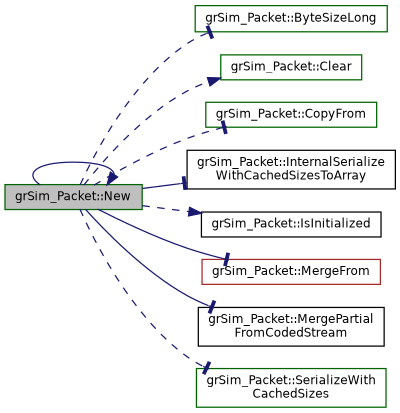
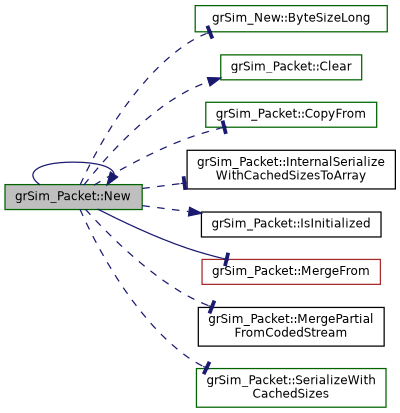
(291, 19) -> (291, 19)
(161, 186) -> (161, 186)
(142, 264) -> (142, 264)
